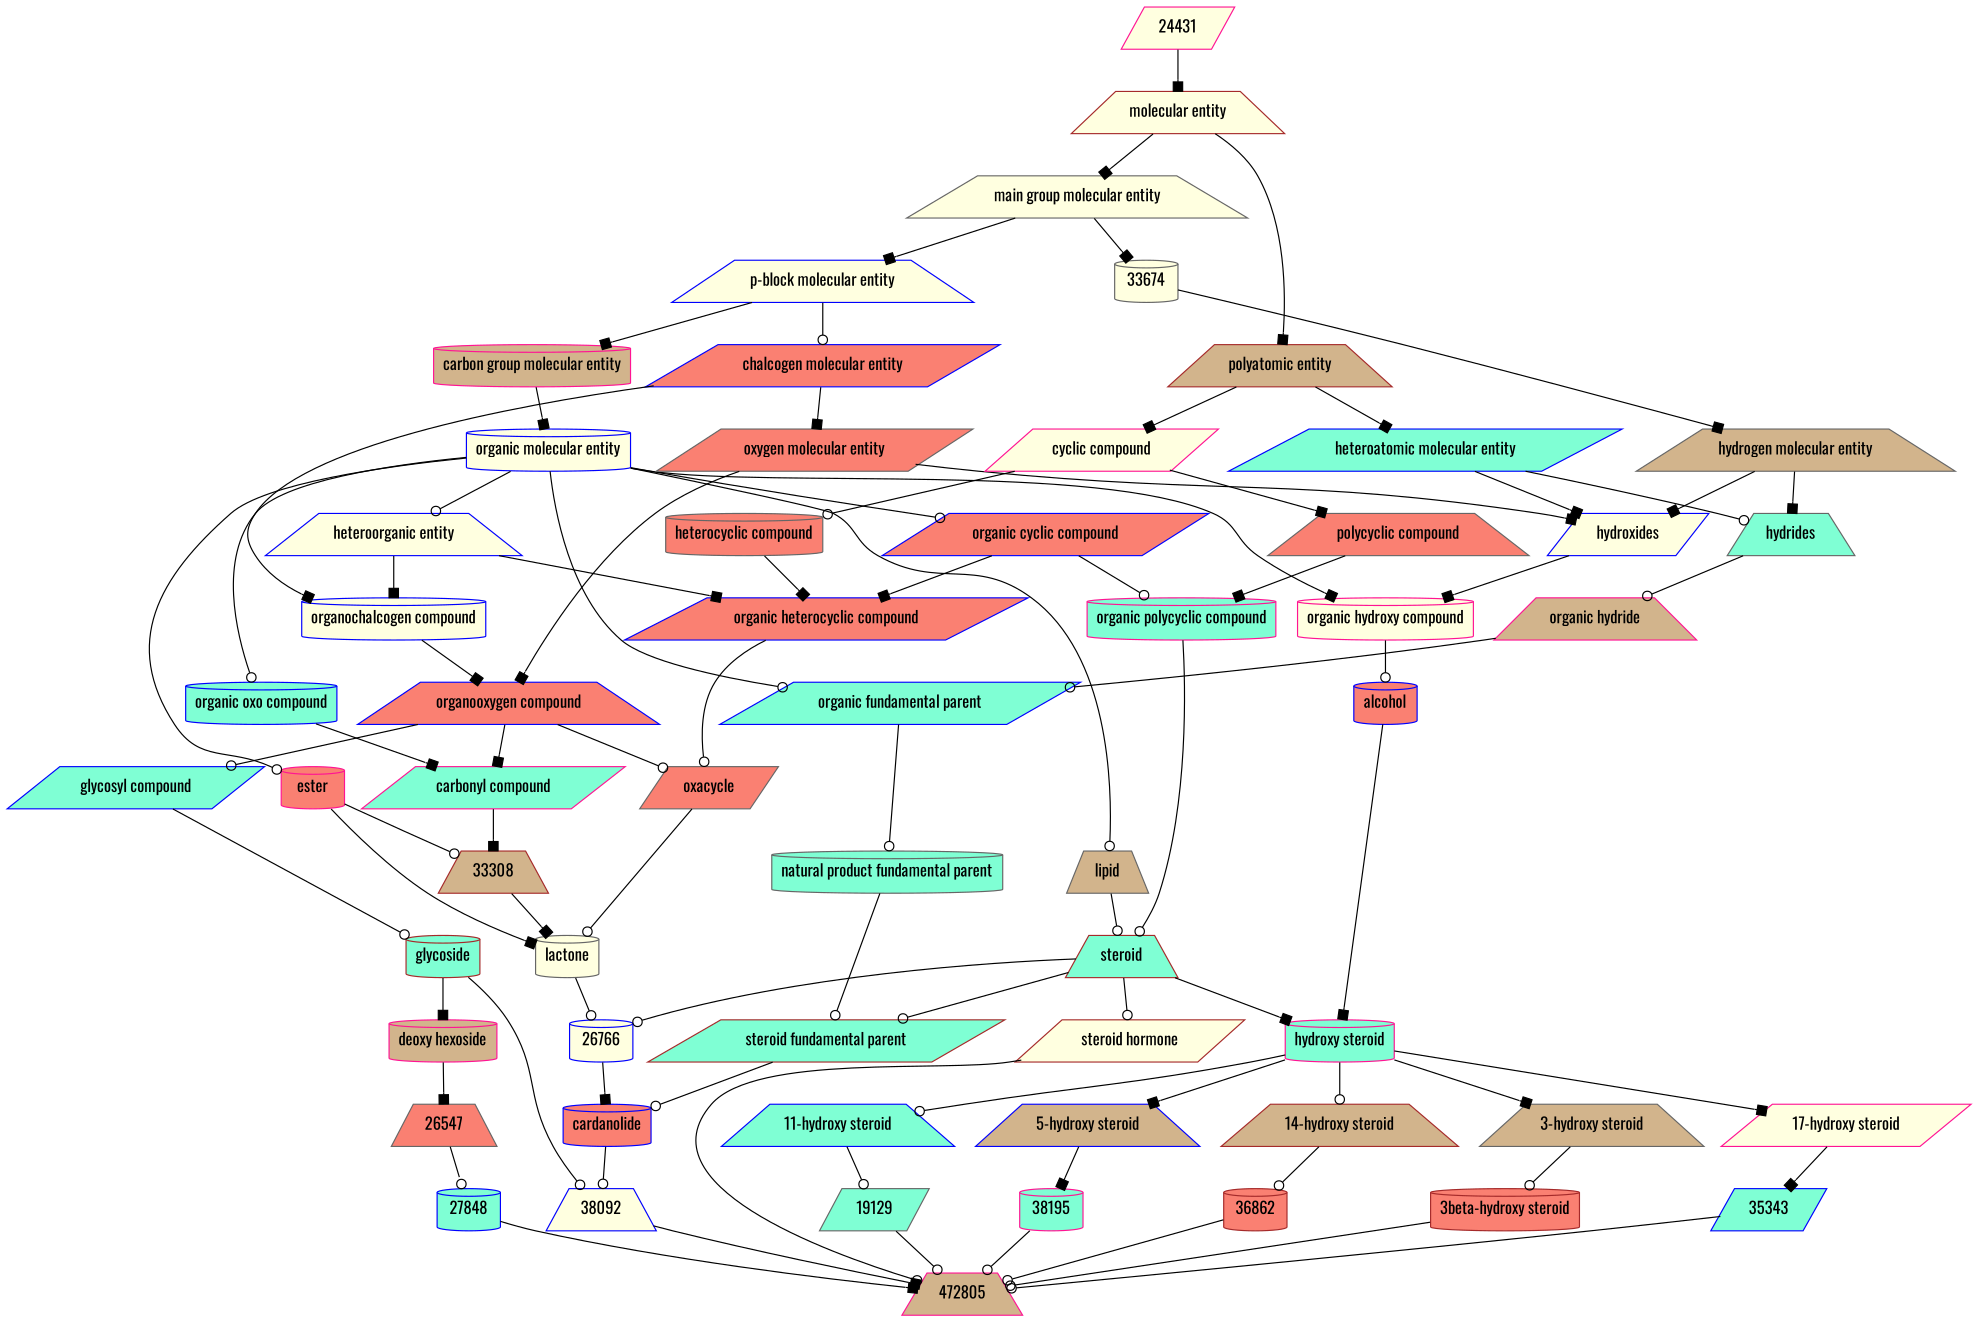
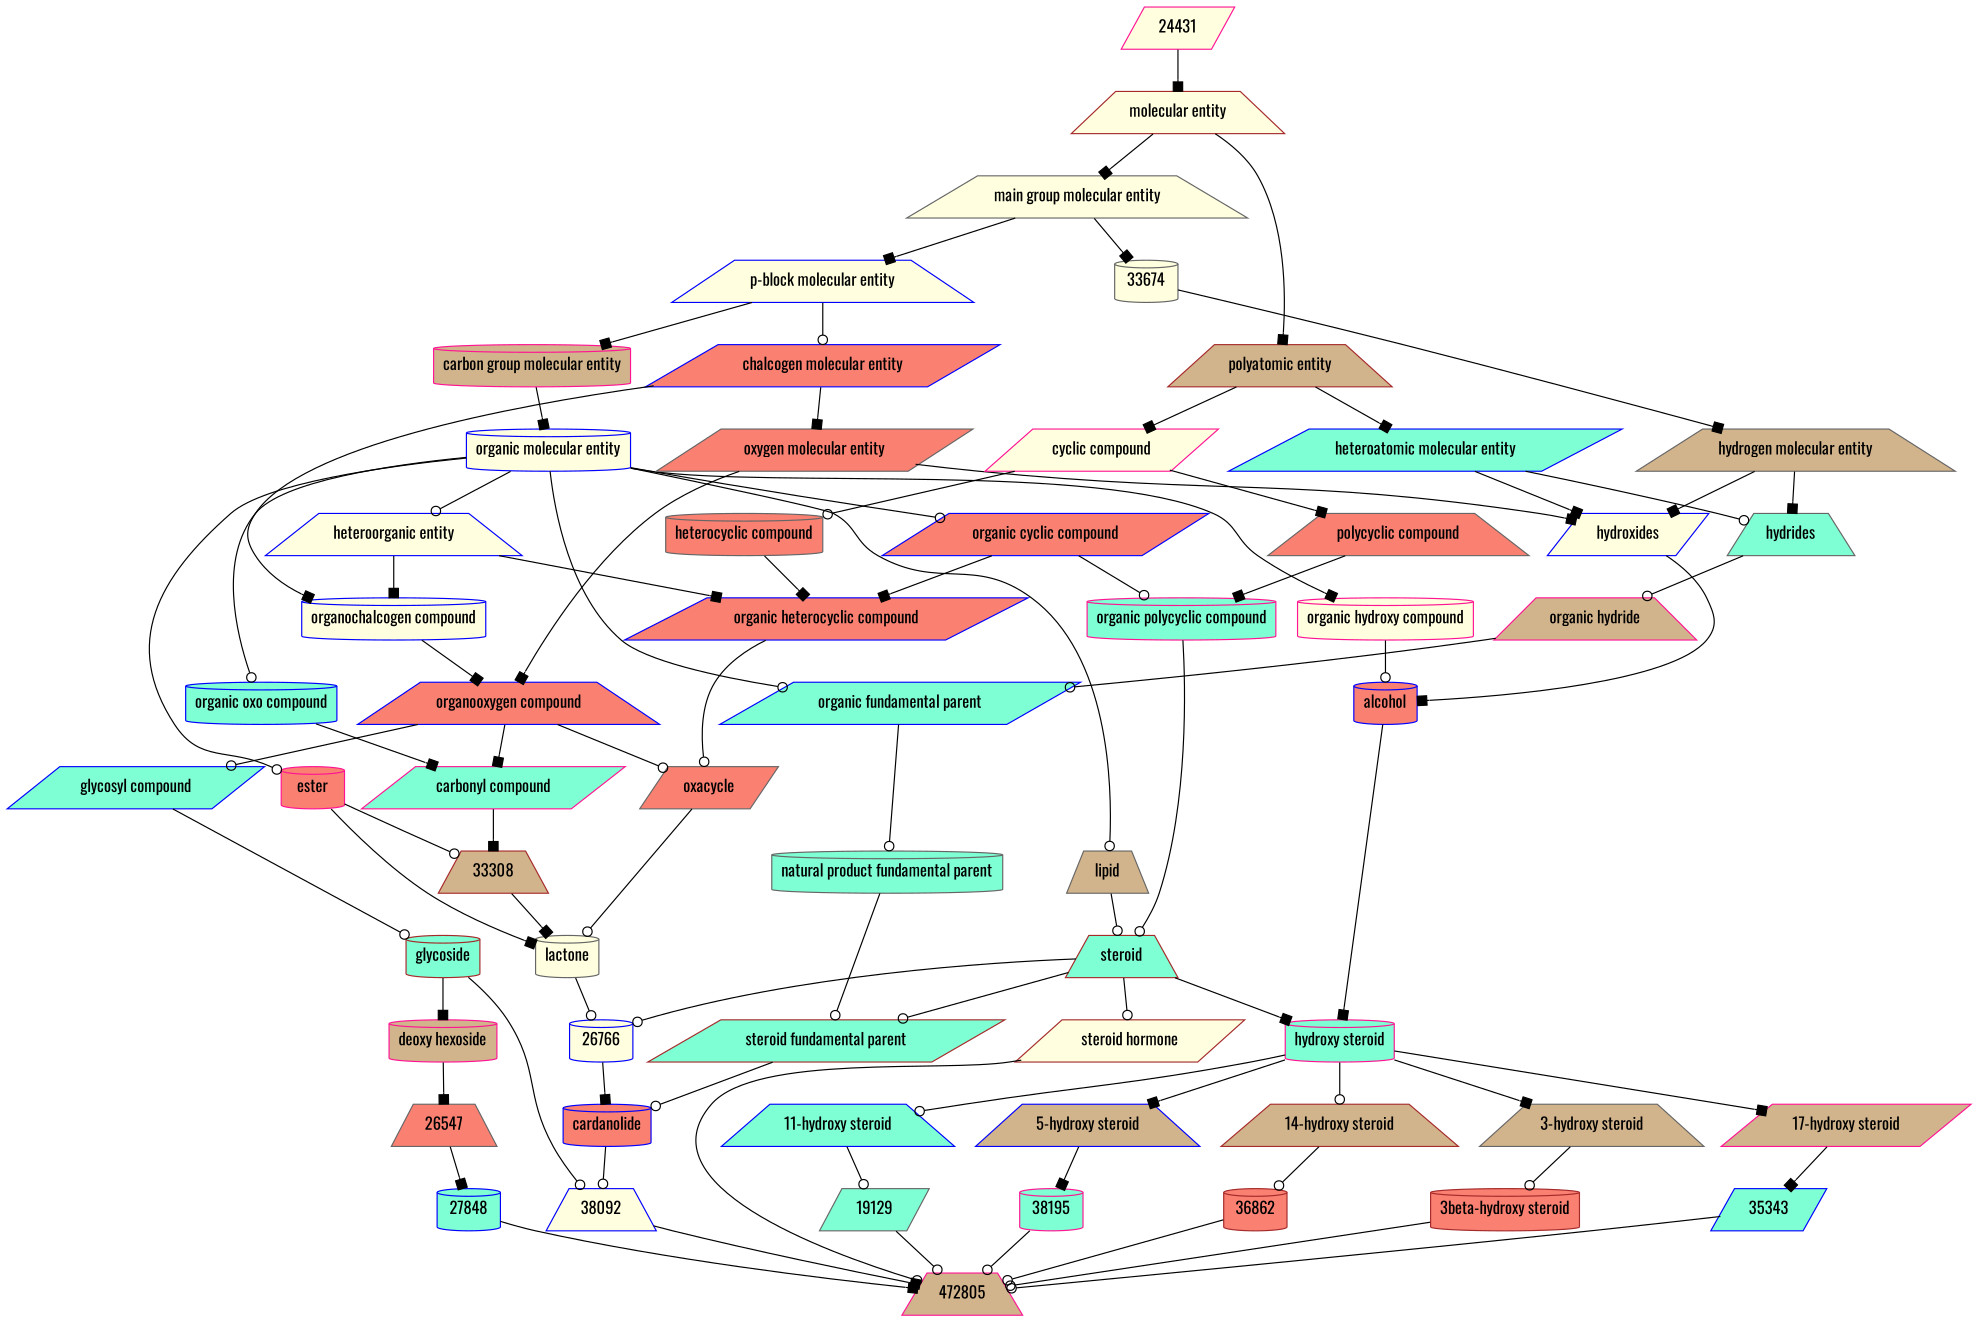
(1512, 575) -> (1624, 677)
(1846, 1125) -> (1846, 1125)
(455, 1162) -> (455, 1162)
